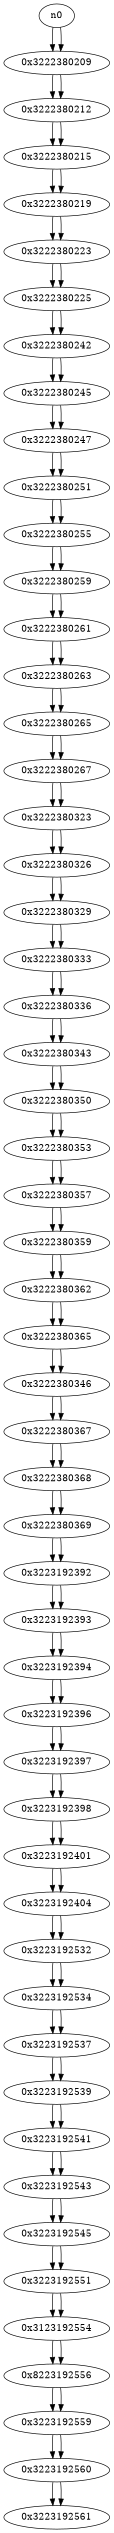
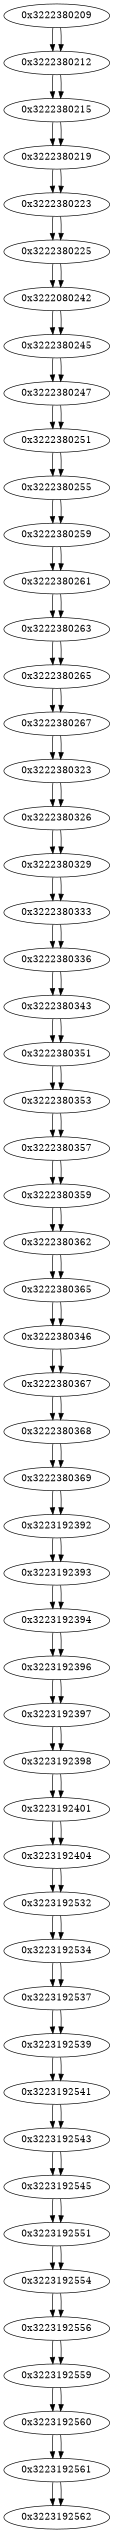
(57, 16) -> none
(57, 346) -> (57, 299)
(57, 1101) -> (57, 1054)
(57, 2329) -> (57, 2281)
(57, 2376) -> (57, 2329)
none -> (57, 2517)
